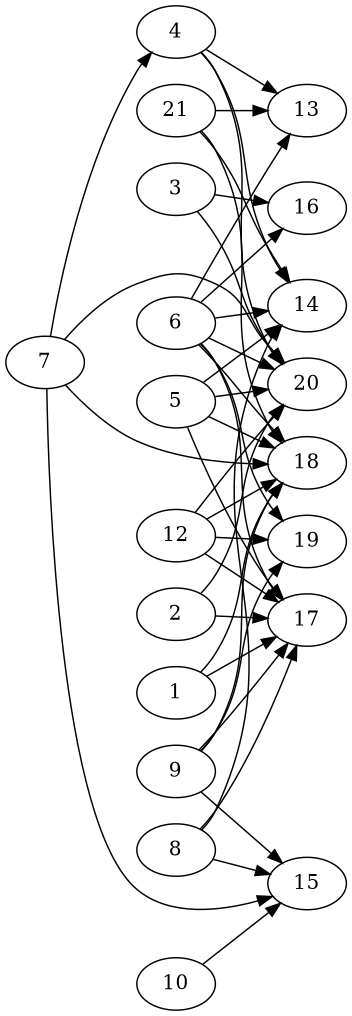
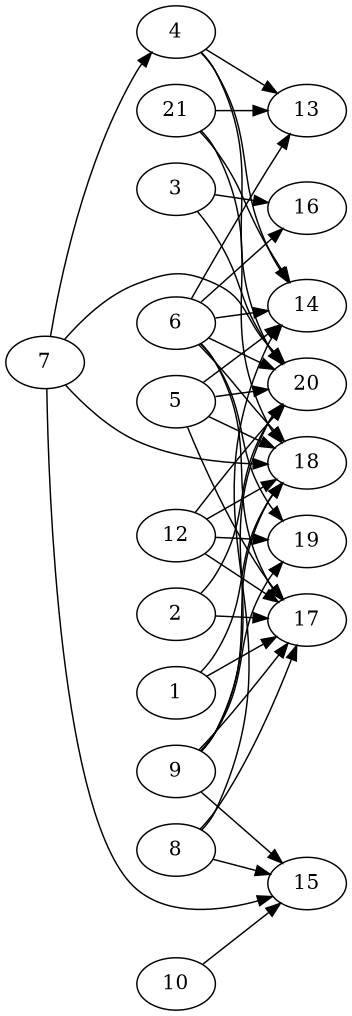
none -> (242, 585)
